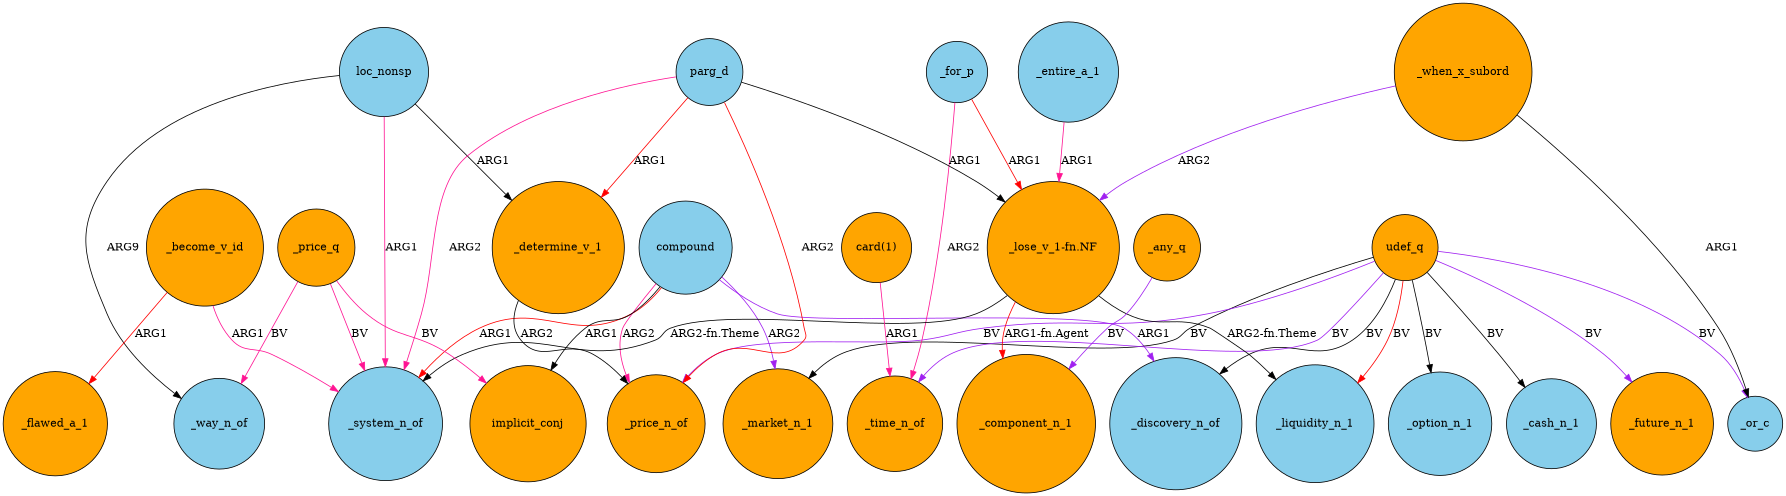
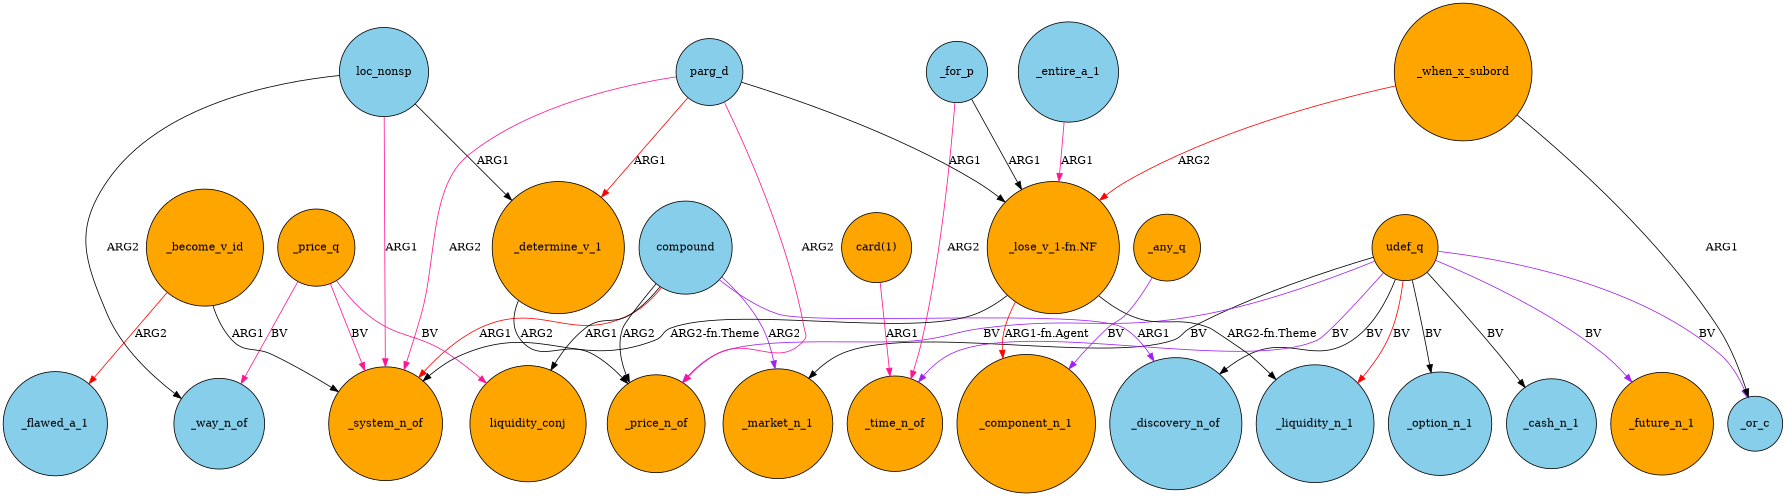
(1246, 128) -> (1246, 128)
(995, 141) -> (995, 141)
(123, 248) -> (123, 248)
(793, 280) -> (793, 280)
(625, 325) -> (625, 325)
(151, 334) -> (151, 334)
(265, 352) -> (265, 352)
(55, 424) -> (55, 424)
(386, 424) -> (386, 424)
(528, 424) -> (528, 424)
